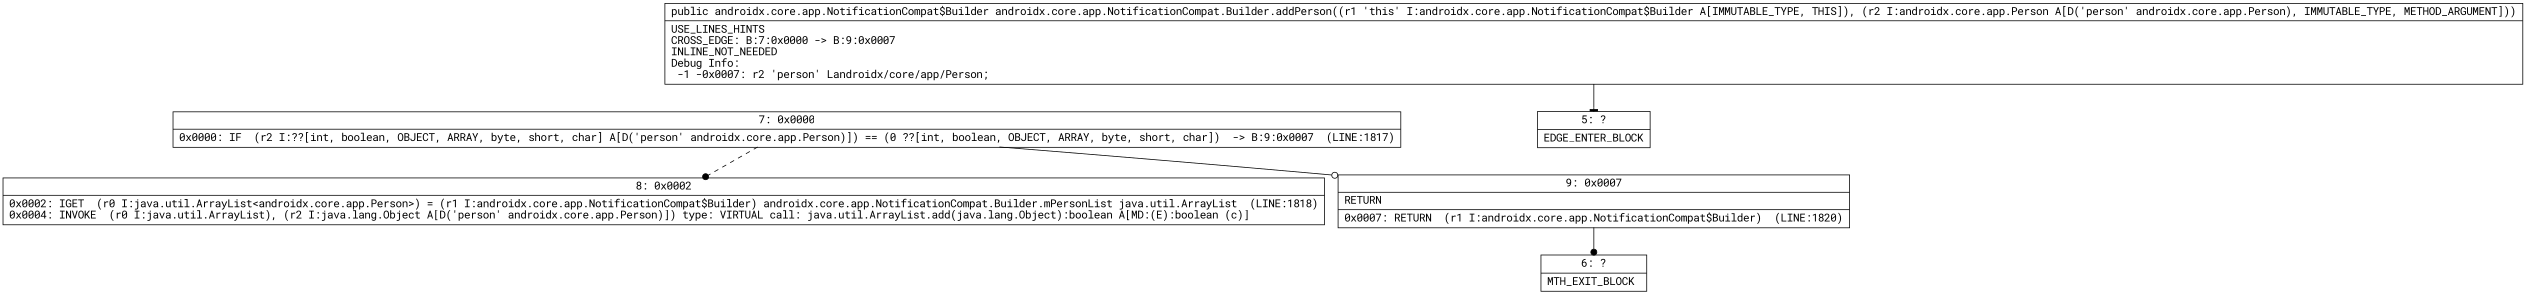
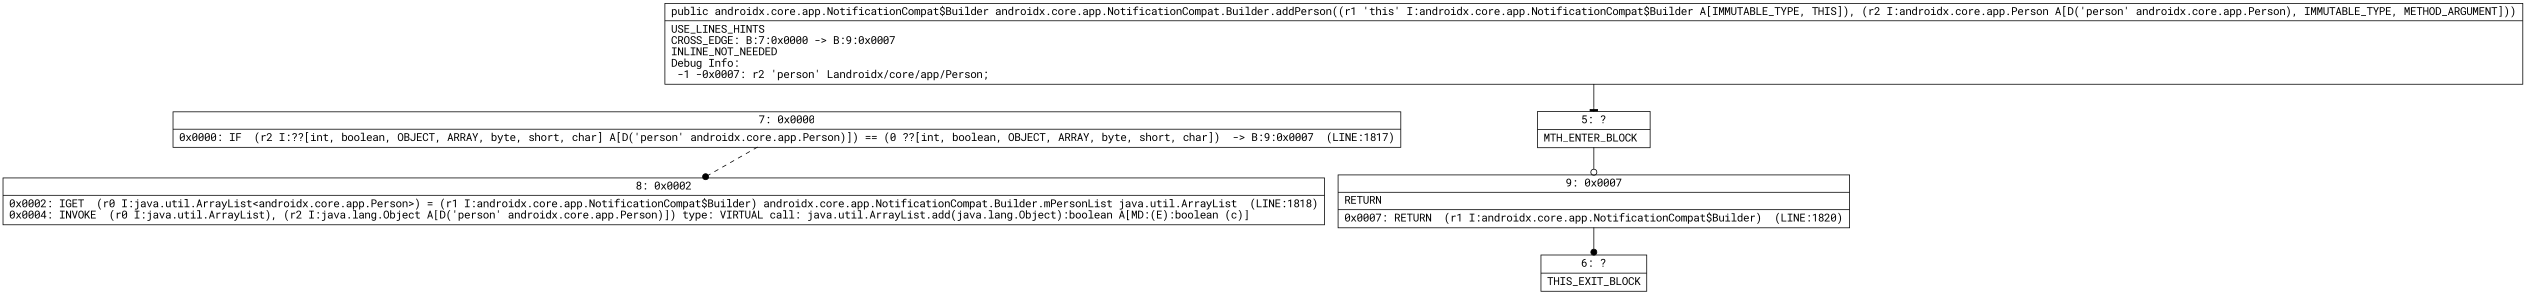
(1594, 138) -> (1590, 138)
(1166, 161) -> (1594, 158)
(1591, 282) -> (1594, 282)
